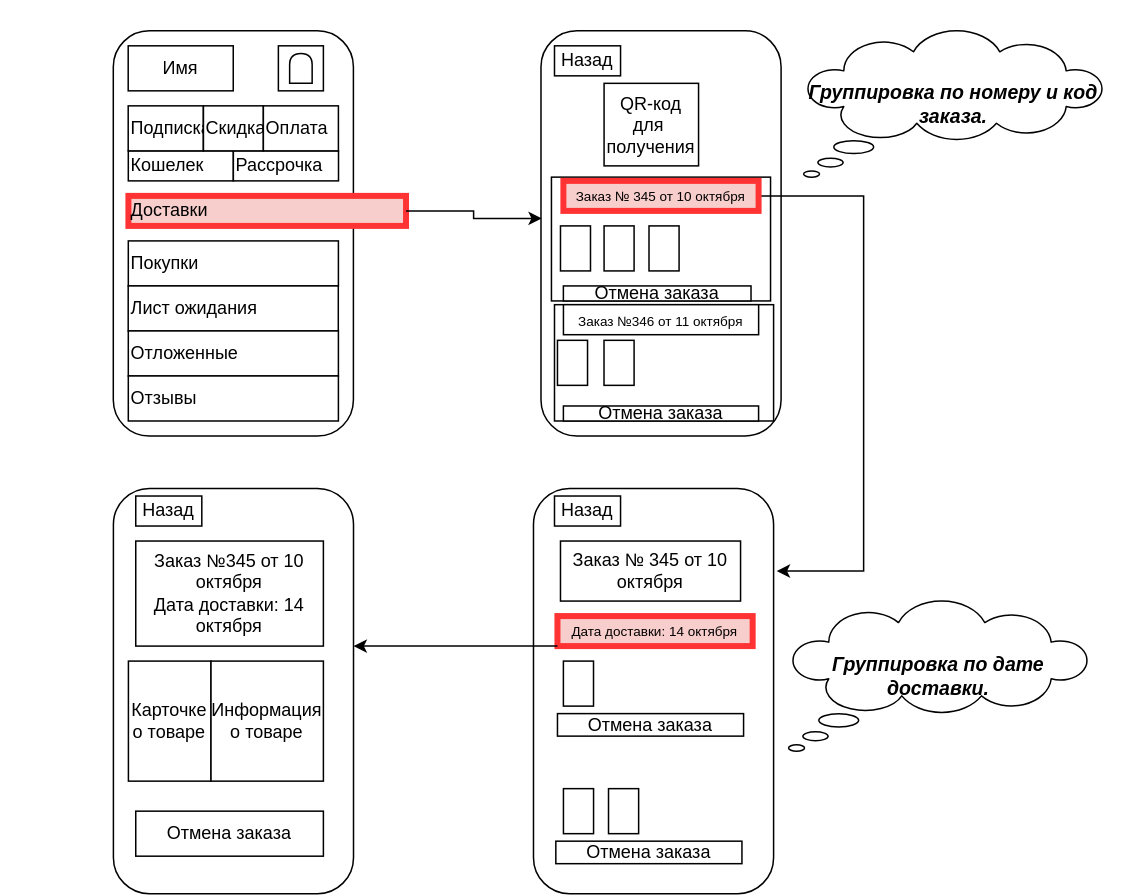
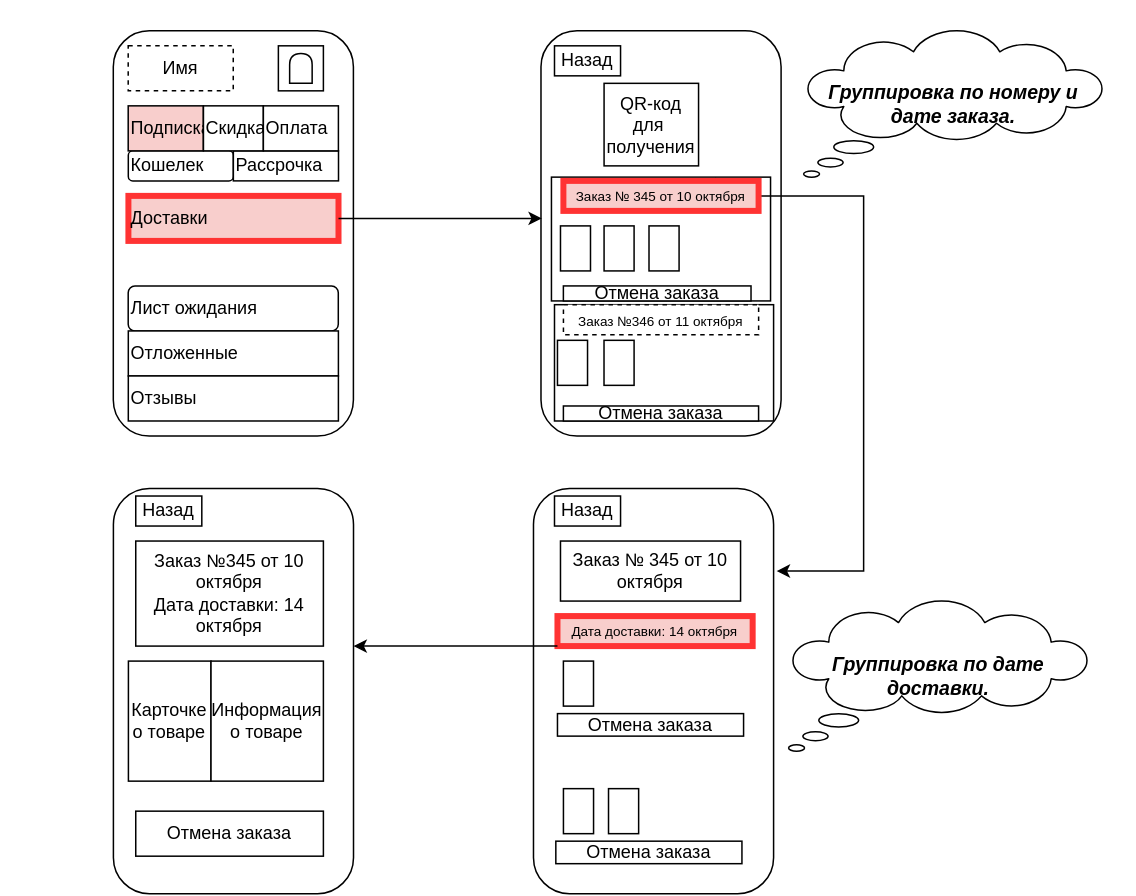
(181, 68) -> (181, 68)
(953, 104) -> (953, 104)
(166, 128) -> (166, 128)
(181, 166) -> (181, 166)
(267, 211) -> (233, 218)
(233, 263) -> none
(233, 308) -> (233, 308)
(661, 320) -> (661, 320)
